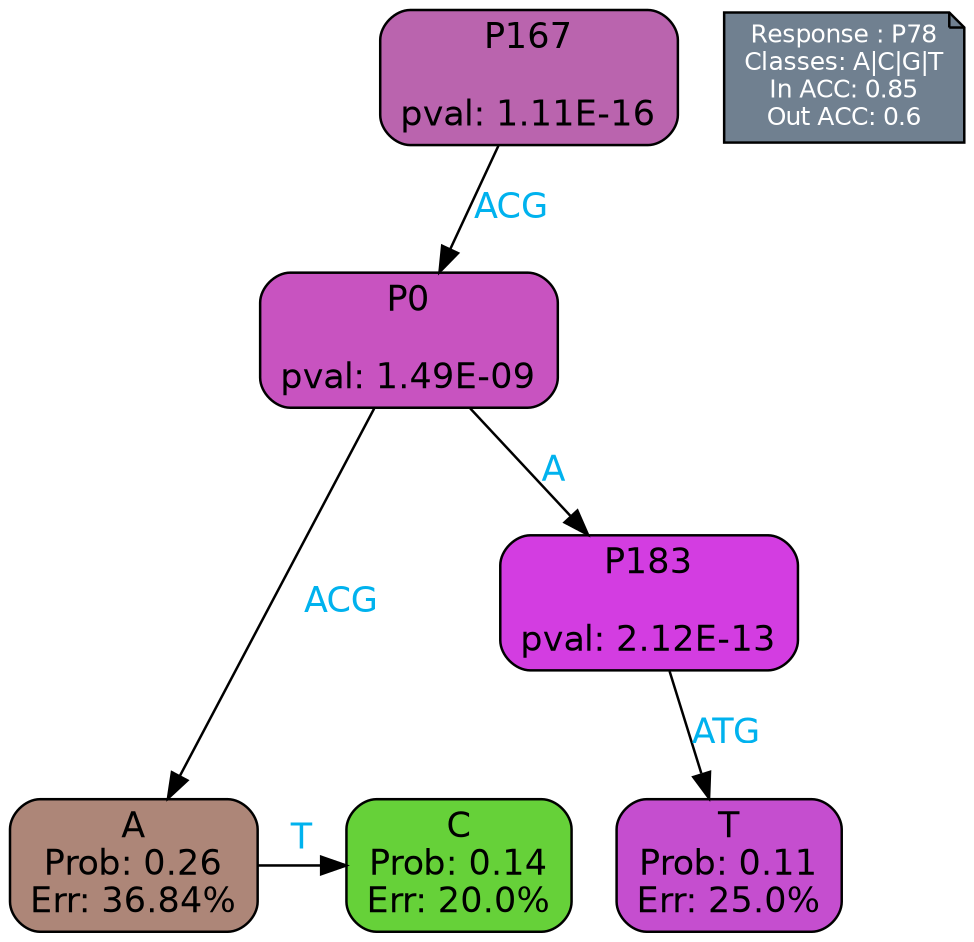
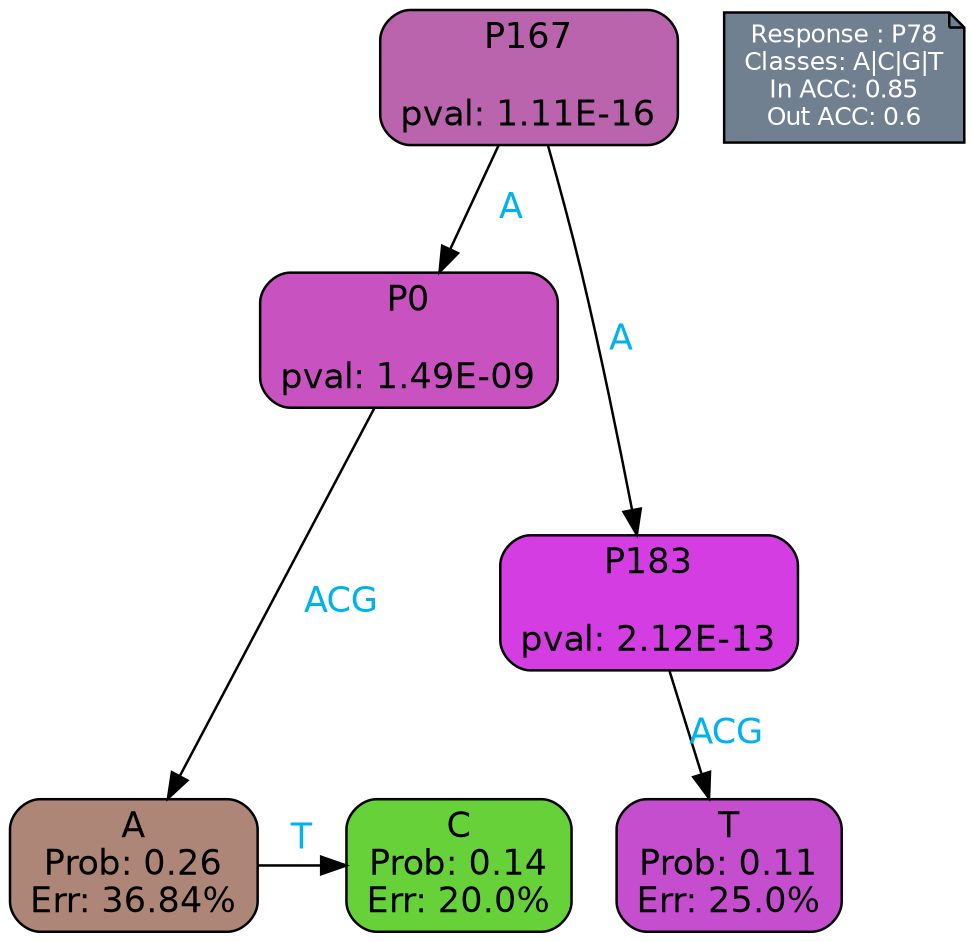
(512, 209) -> (512, 209)
(520, 462) -> (594, 327)
(727, 734) -> (727, 734)
